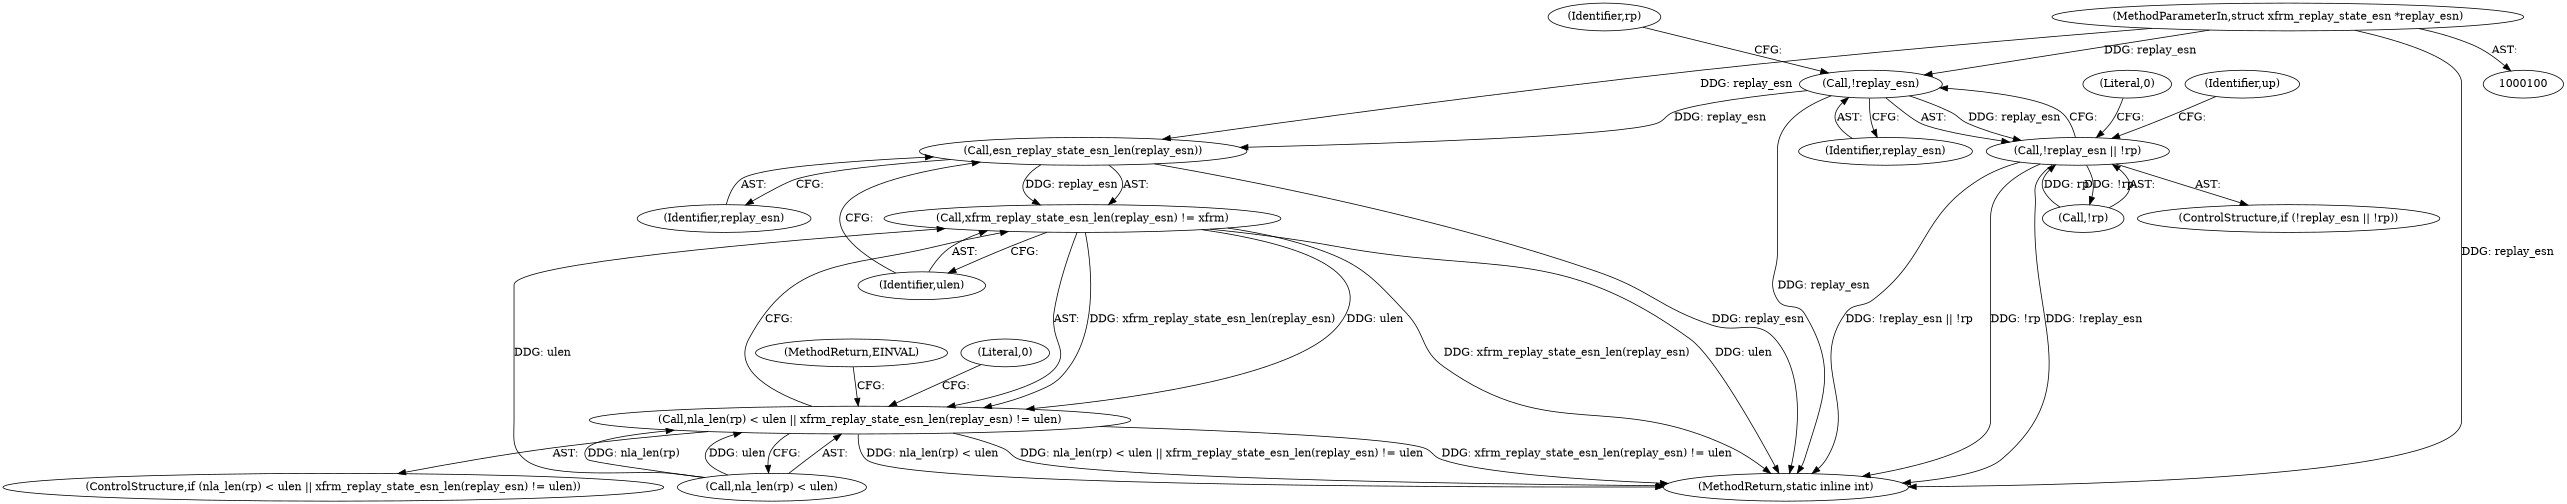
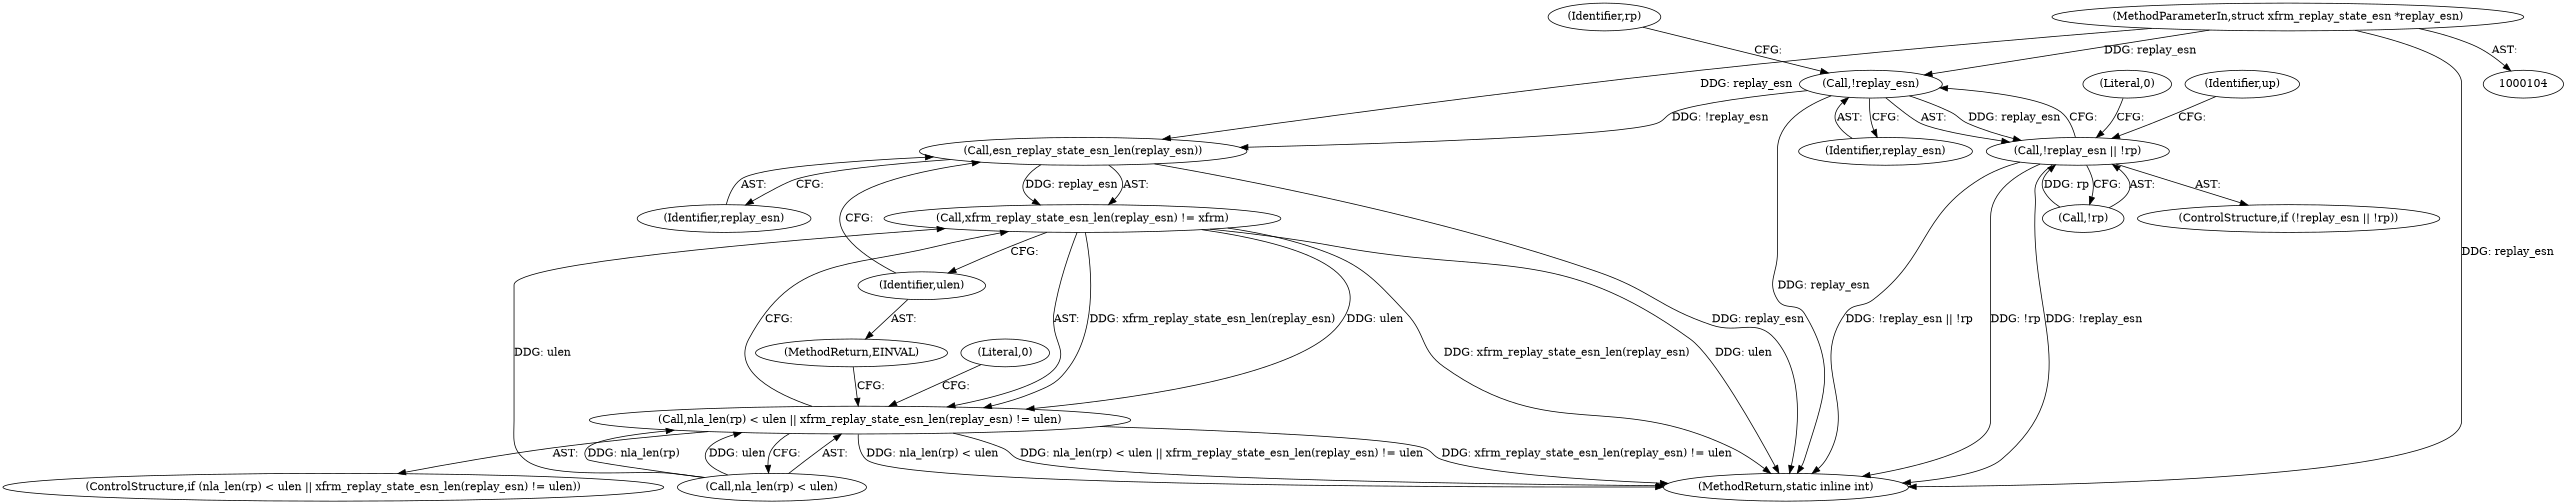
(2523, 84) -> (2523, 84)
(1720, 118) -> (1720, 118)
(2109, 185) -> (2109, 185)
(949, 248) -> (890, 317)
